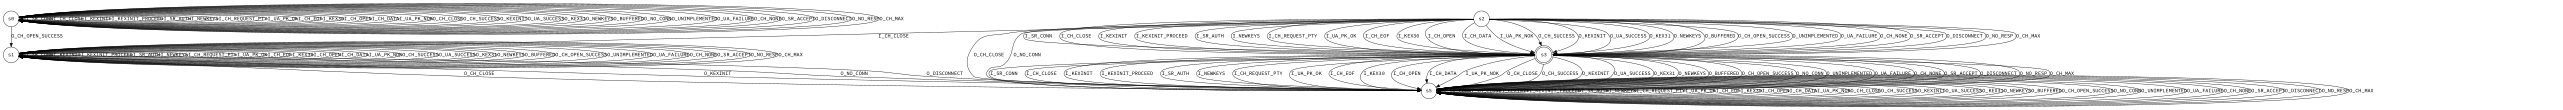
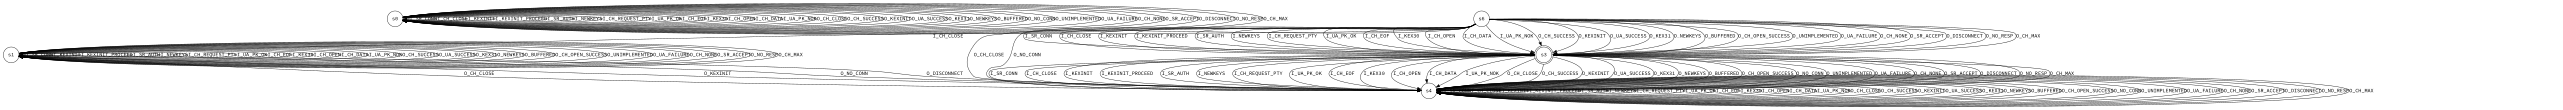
(1482, 19) -> (1482, 19)
(11, 35) -> none
(1429, 91) -> (1429, 91)
